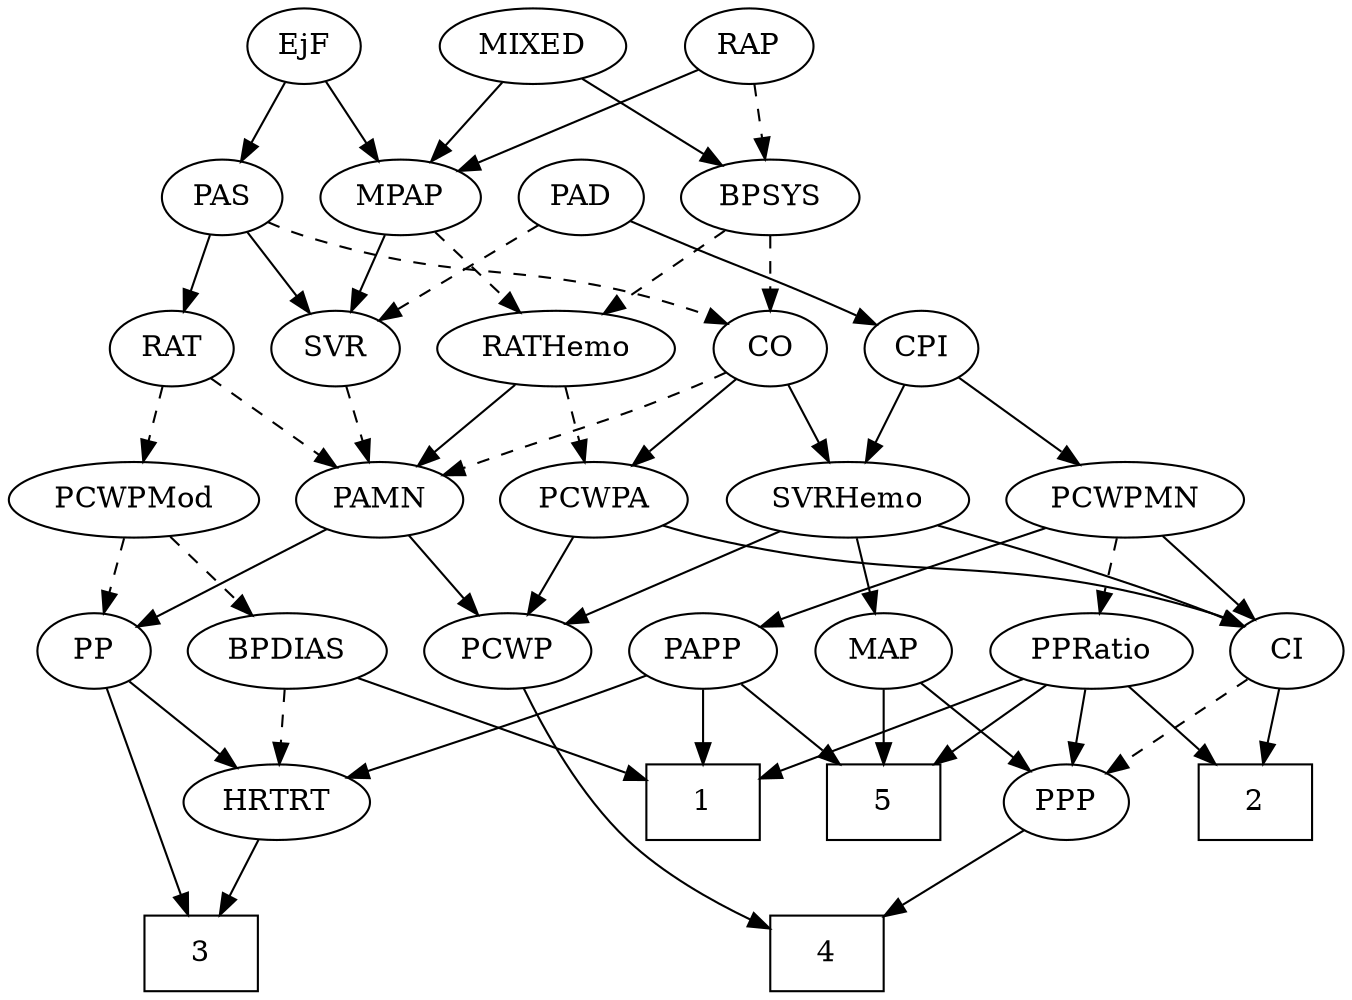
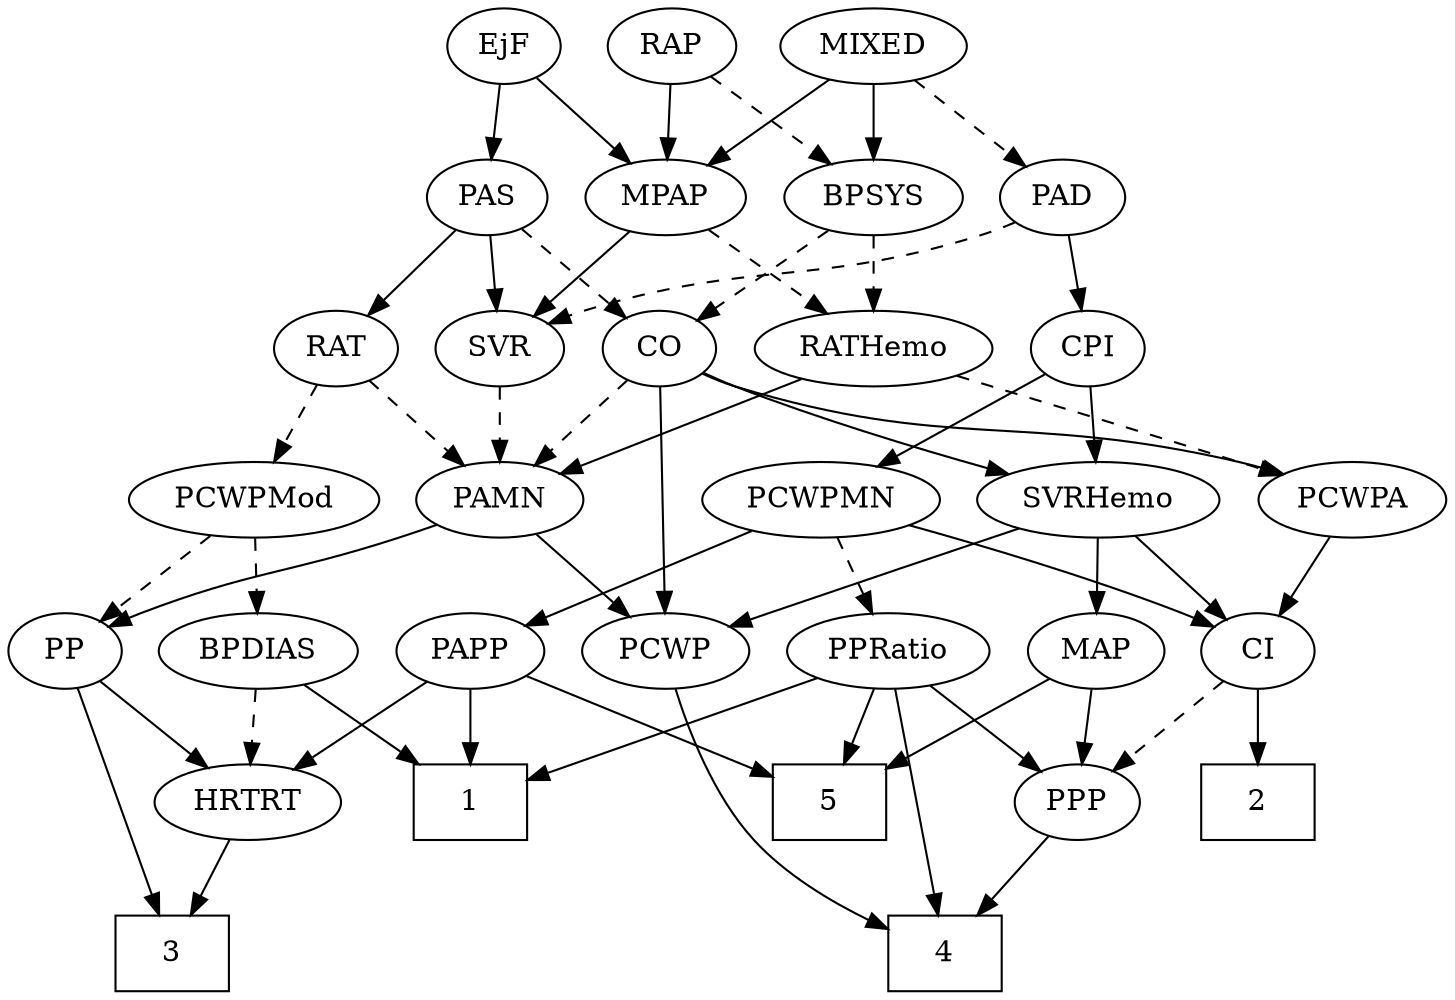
none -> (962, 117)
(556, 566) -> (662, 489)
(1164, 718) -> (915, 791)
